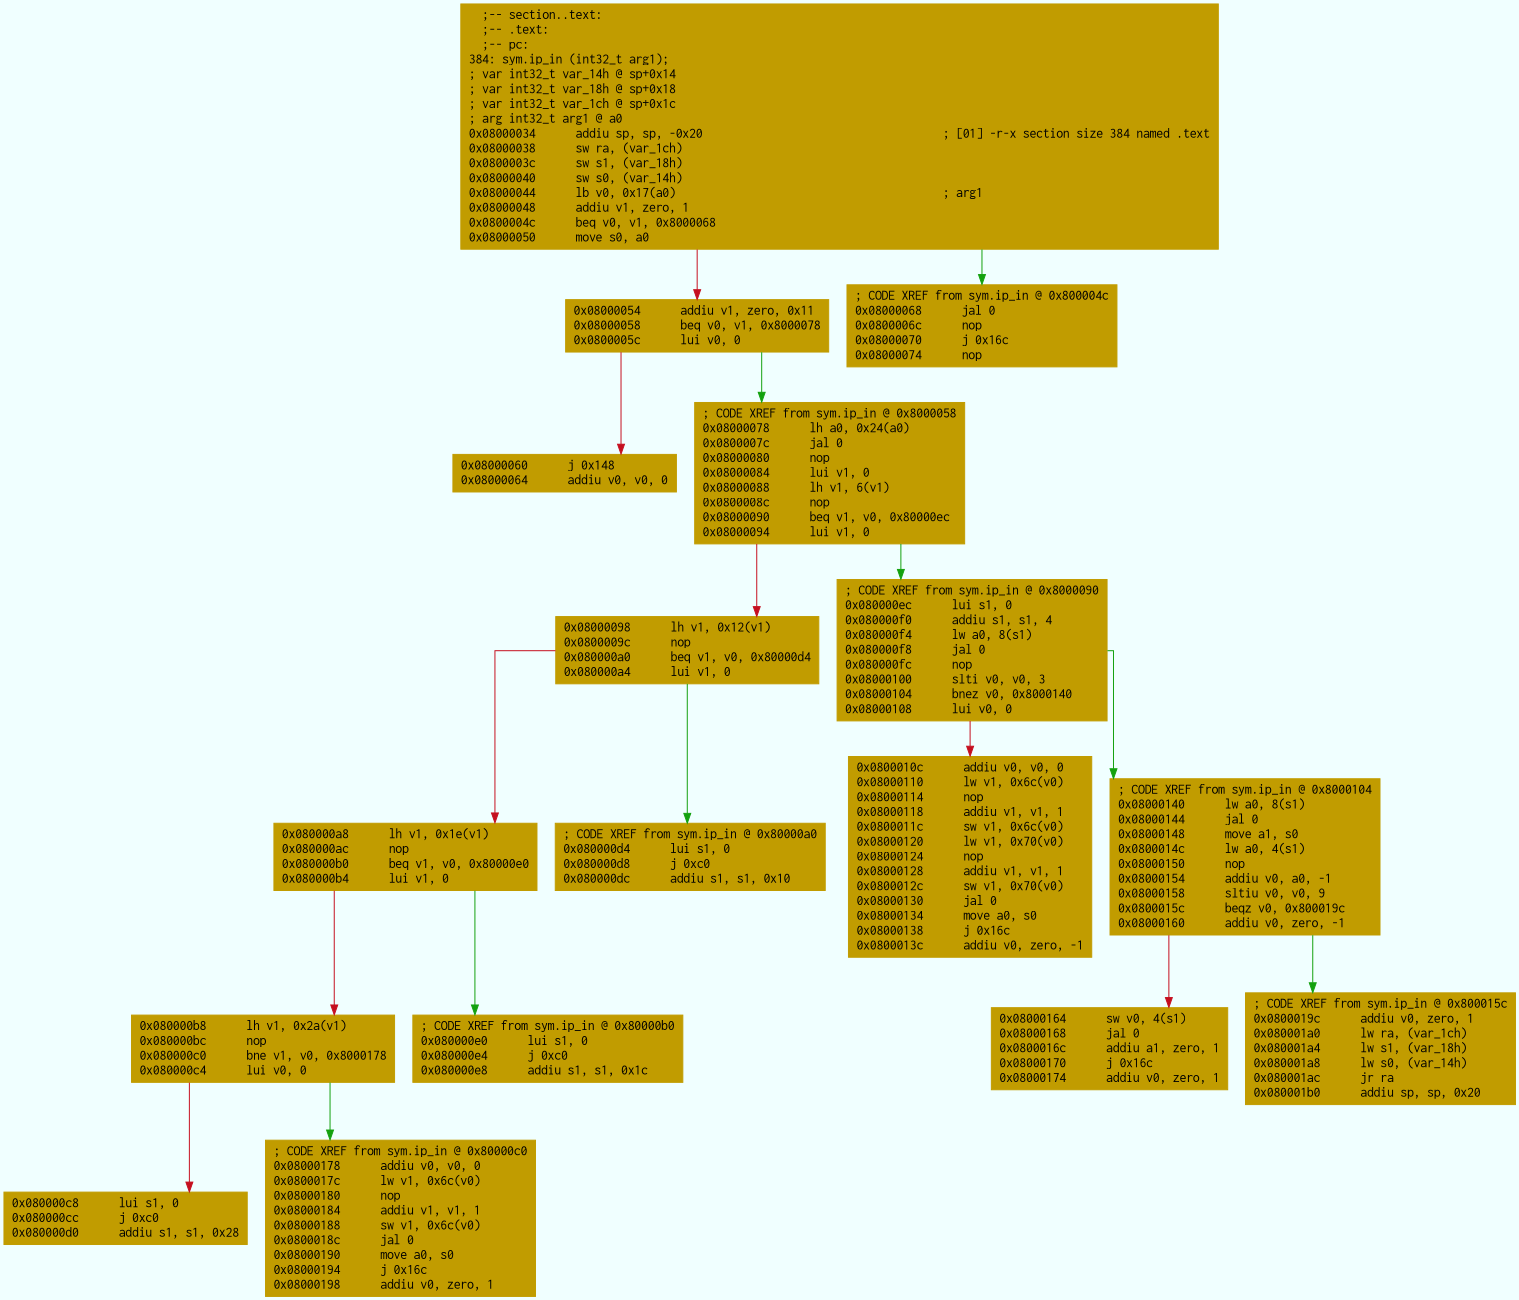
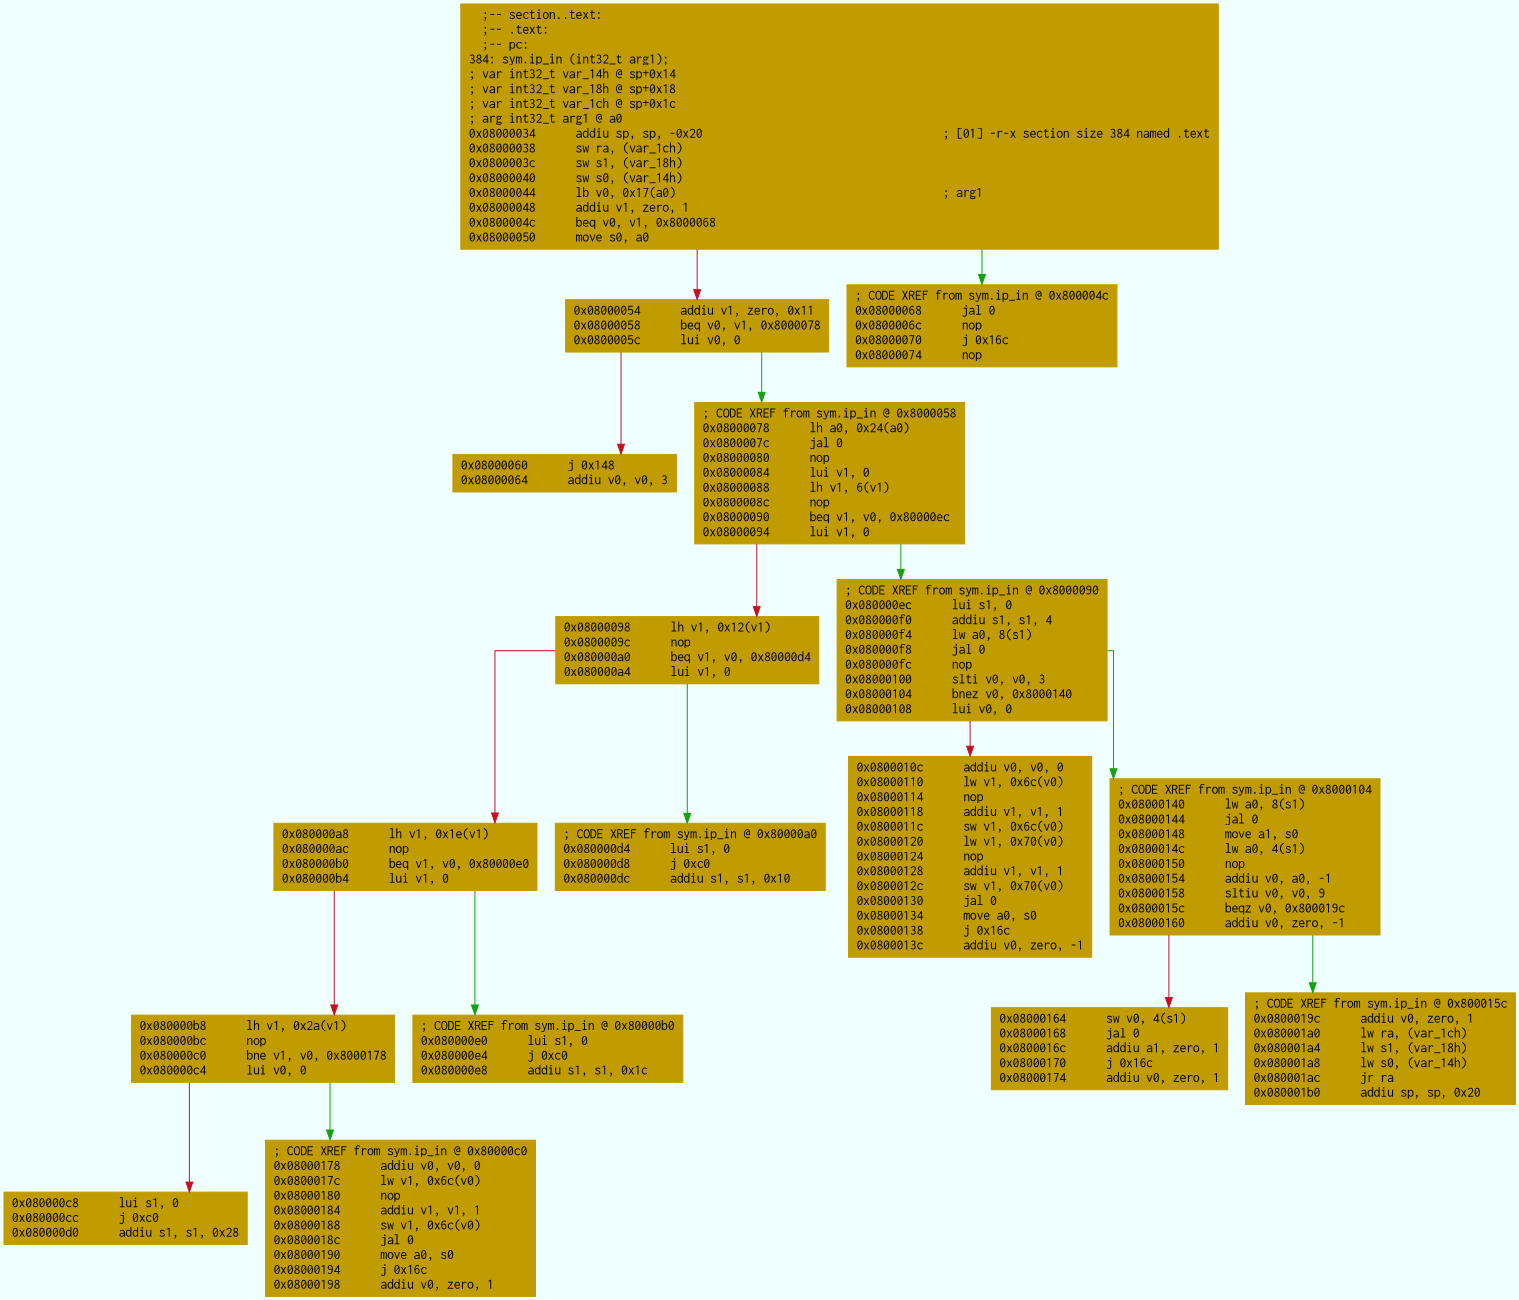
(565, 473) -> (565, 473)
